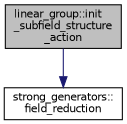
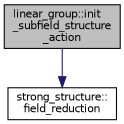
(63, 104) -> (62, 104)
